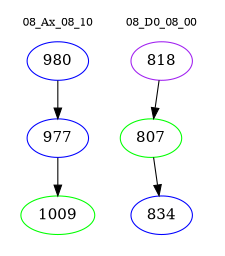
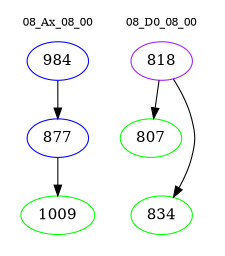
(58, 23) -> (58, 23)
(58, 61) -> (58, 61)
(58, 138) -> (58, 138)
(156, 171) -> (194, 133)
(162, 215) -> (162, 215)
